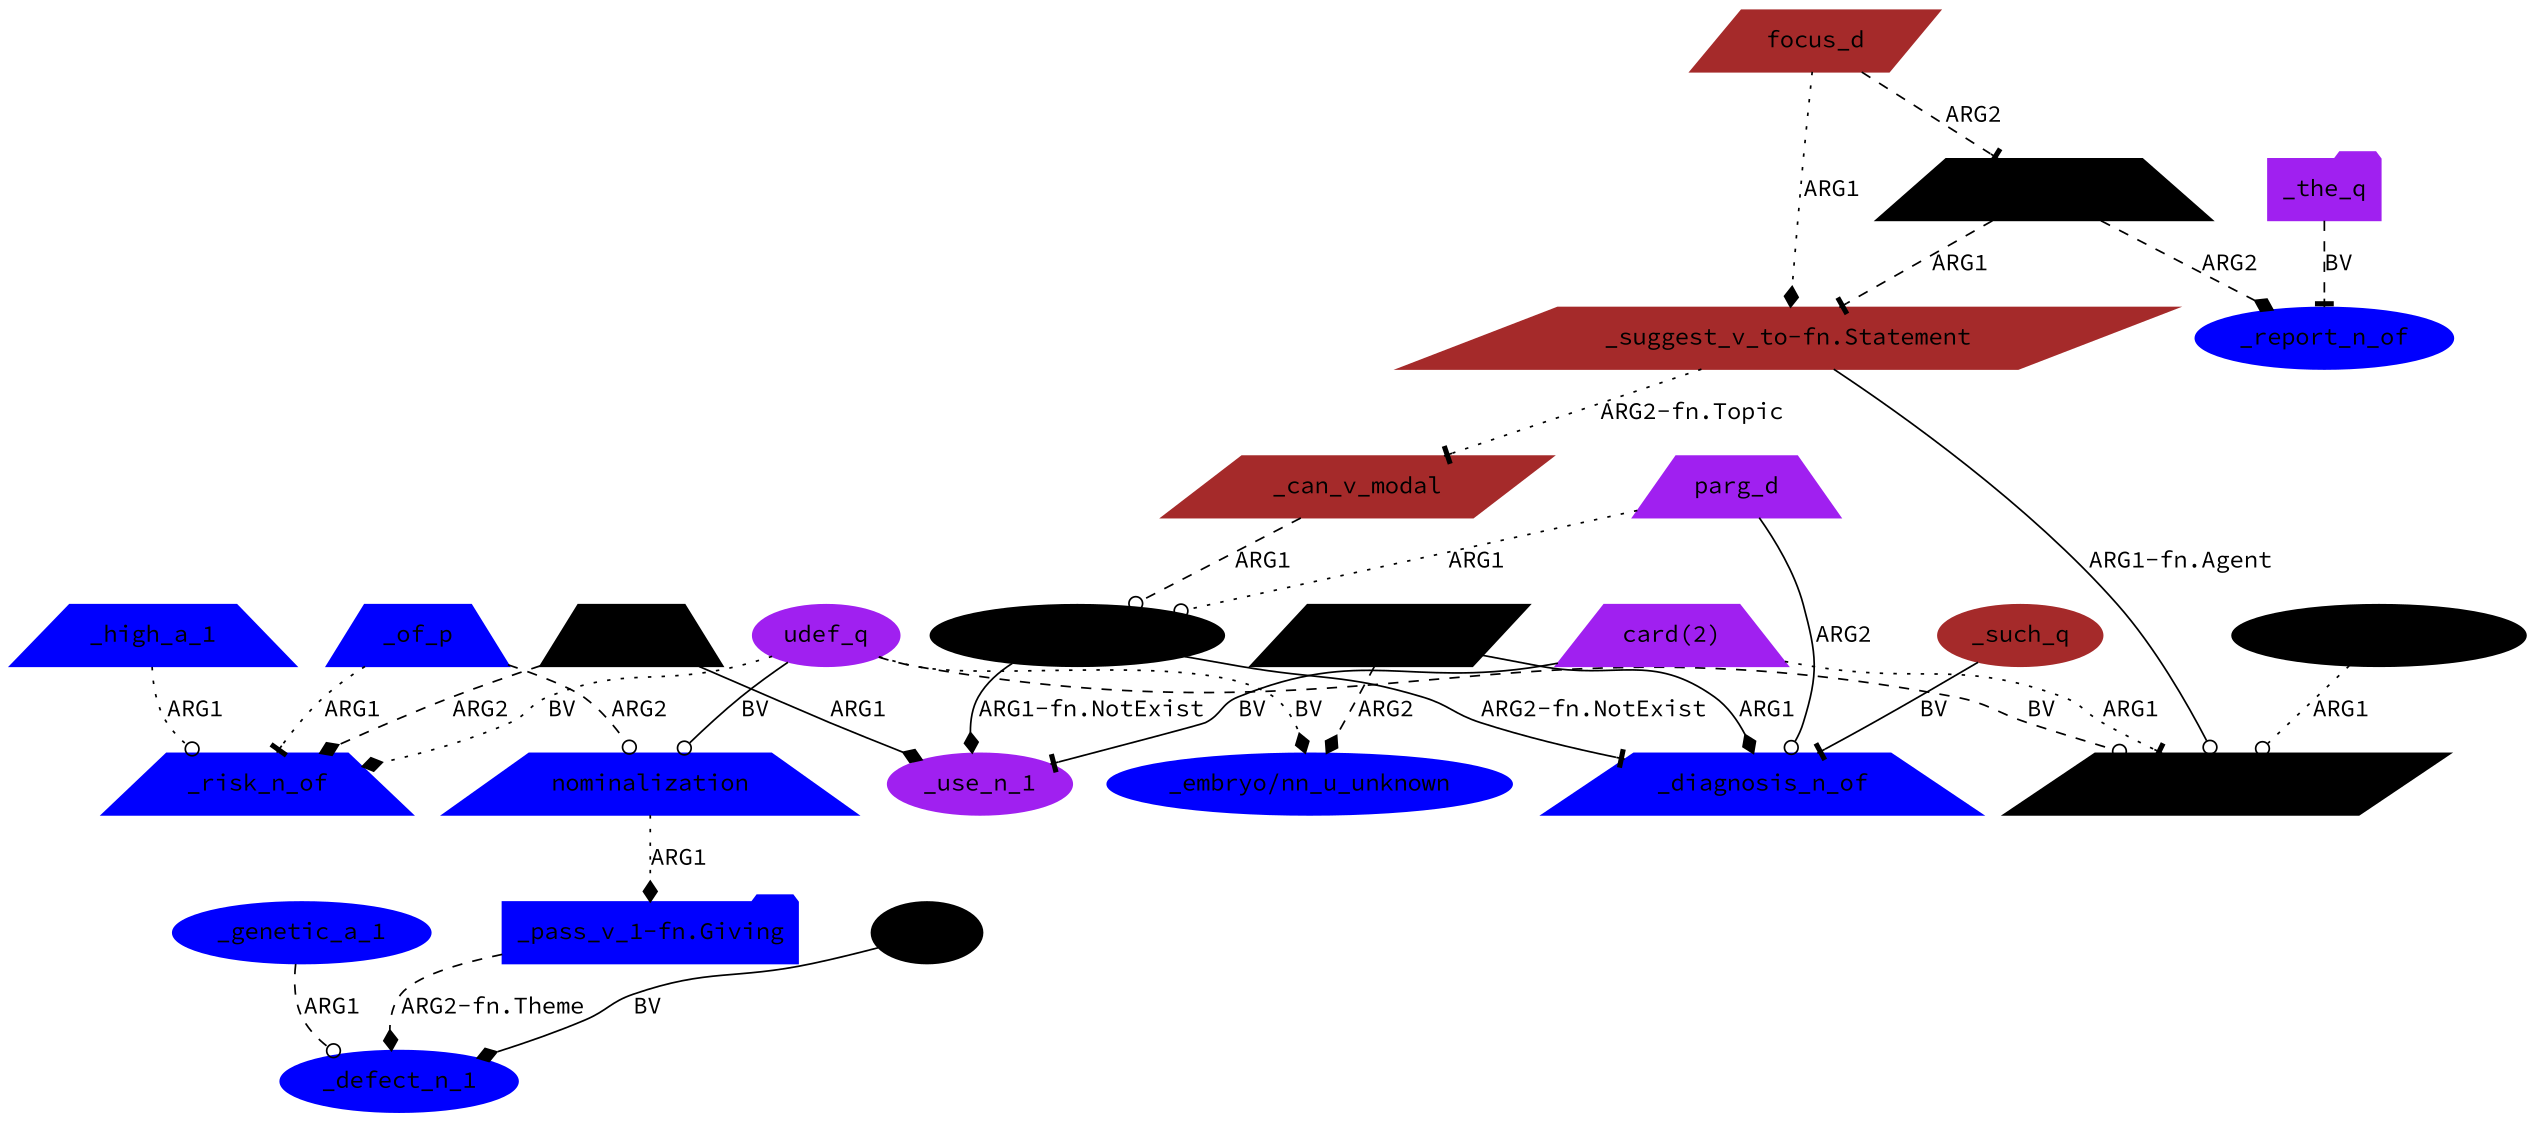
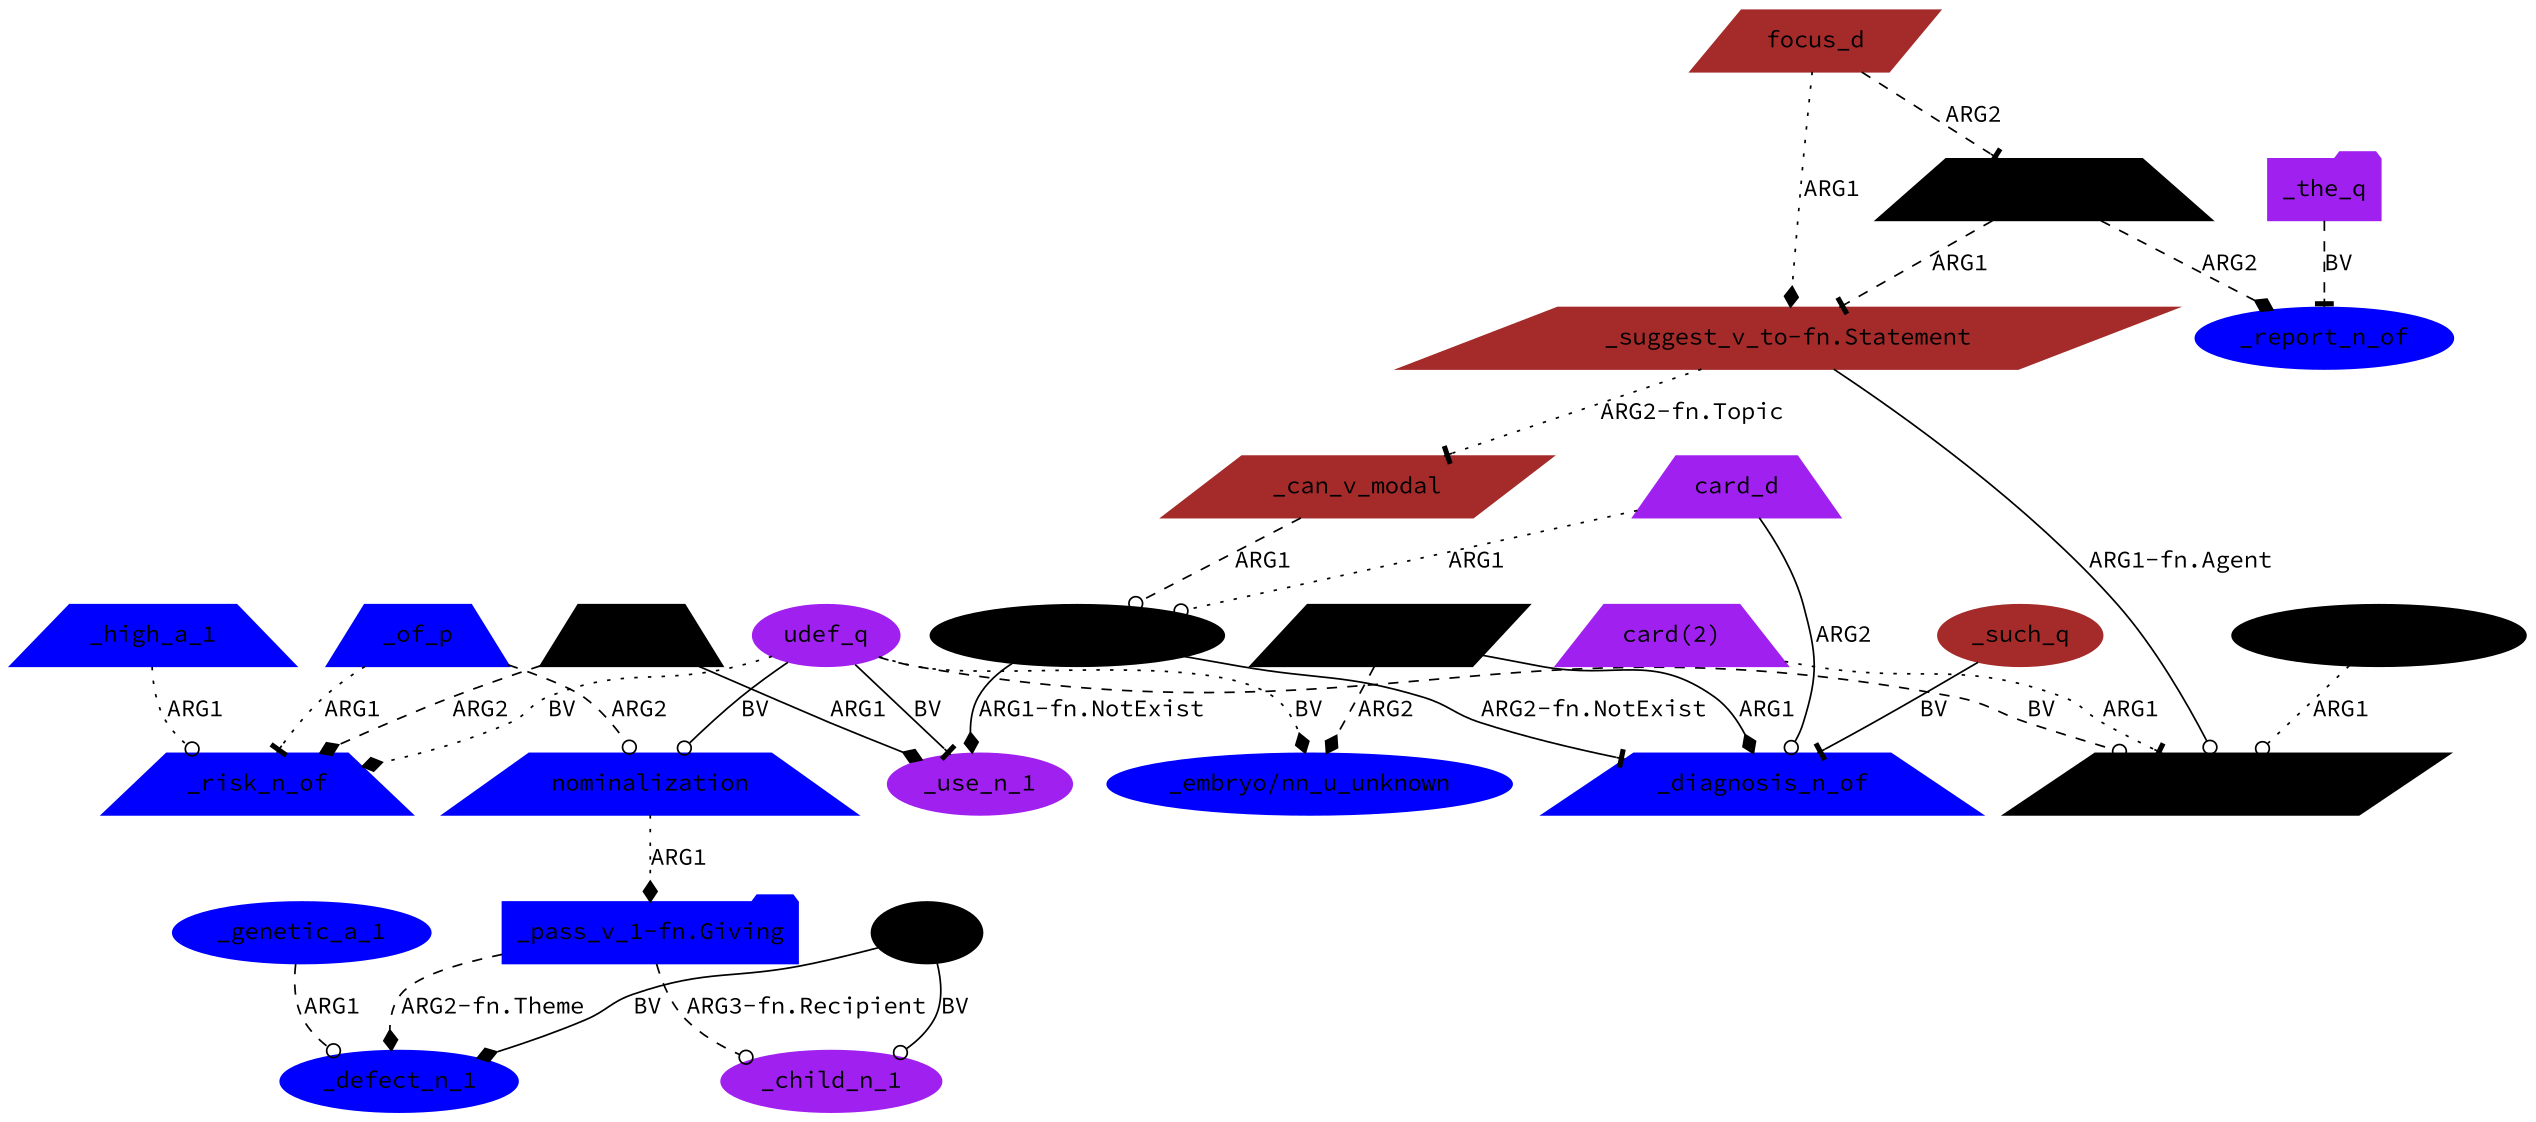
(1737, 487) -> (1737, 487)
(1227, 703) -> (900, 706)
none -> (831, 1081)
